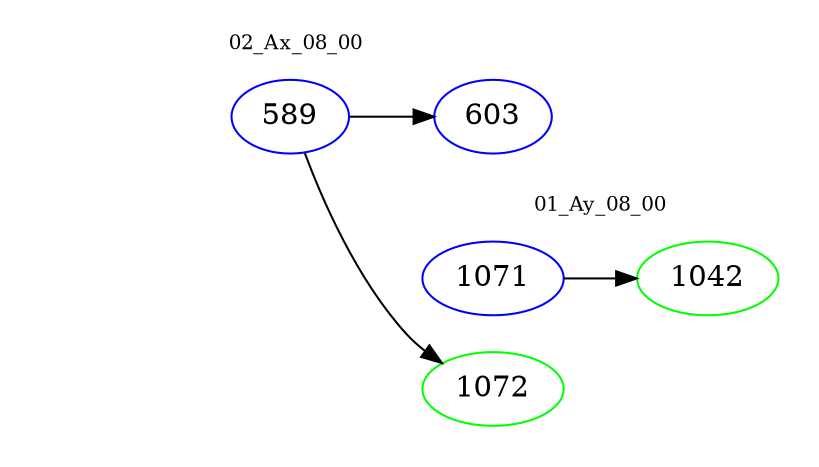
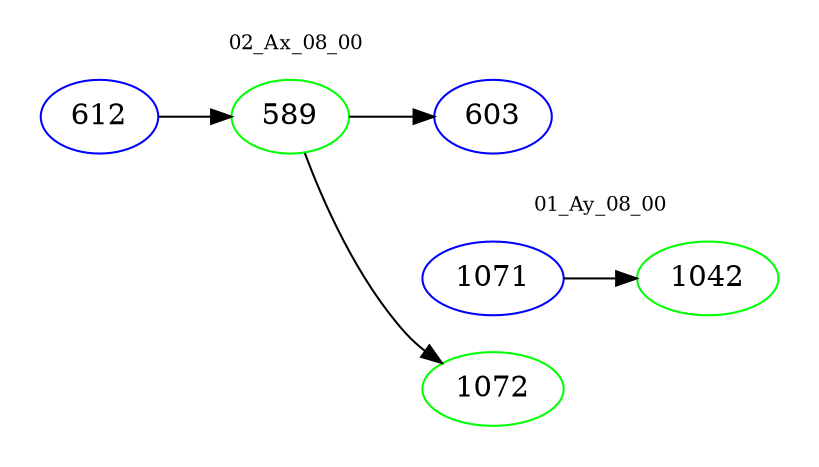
none -> (99, 117)
(290, 117) -> (290, 117)
